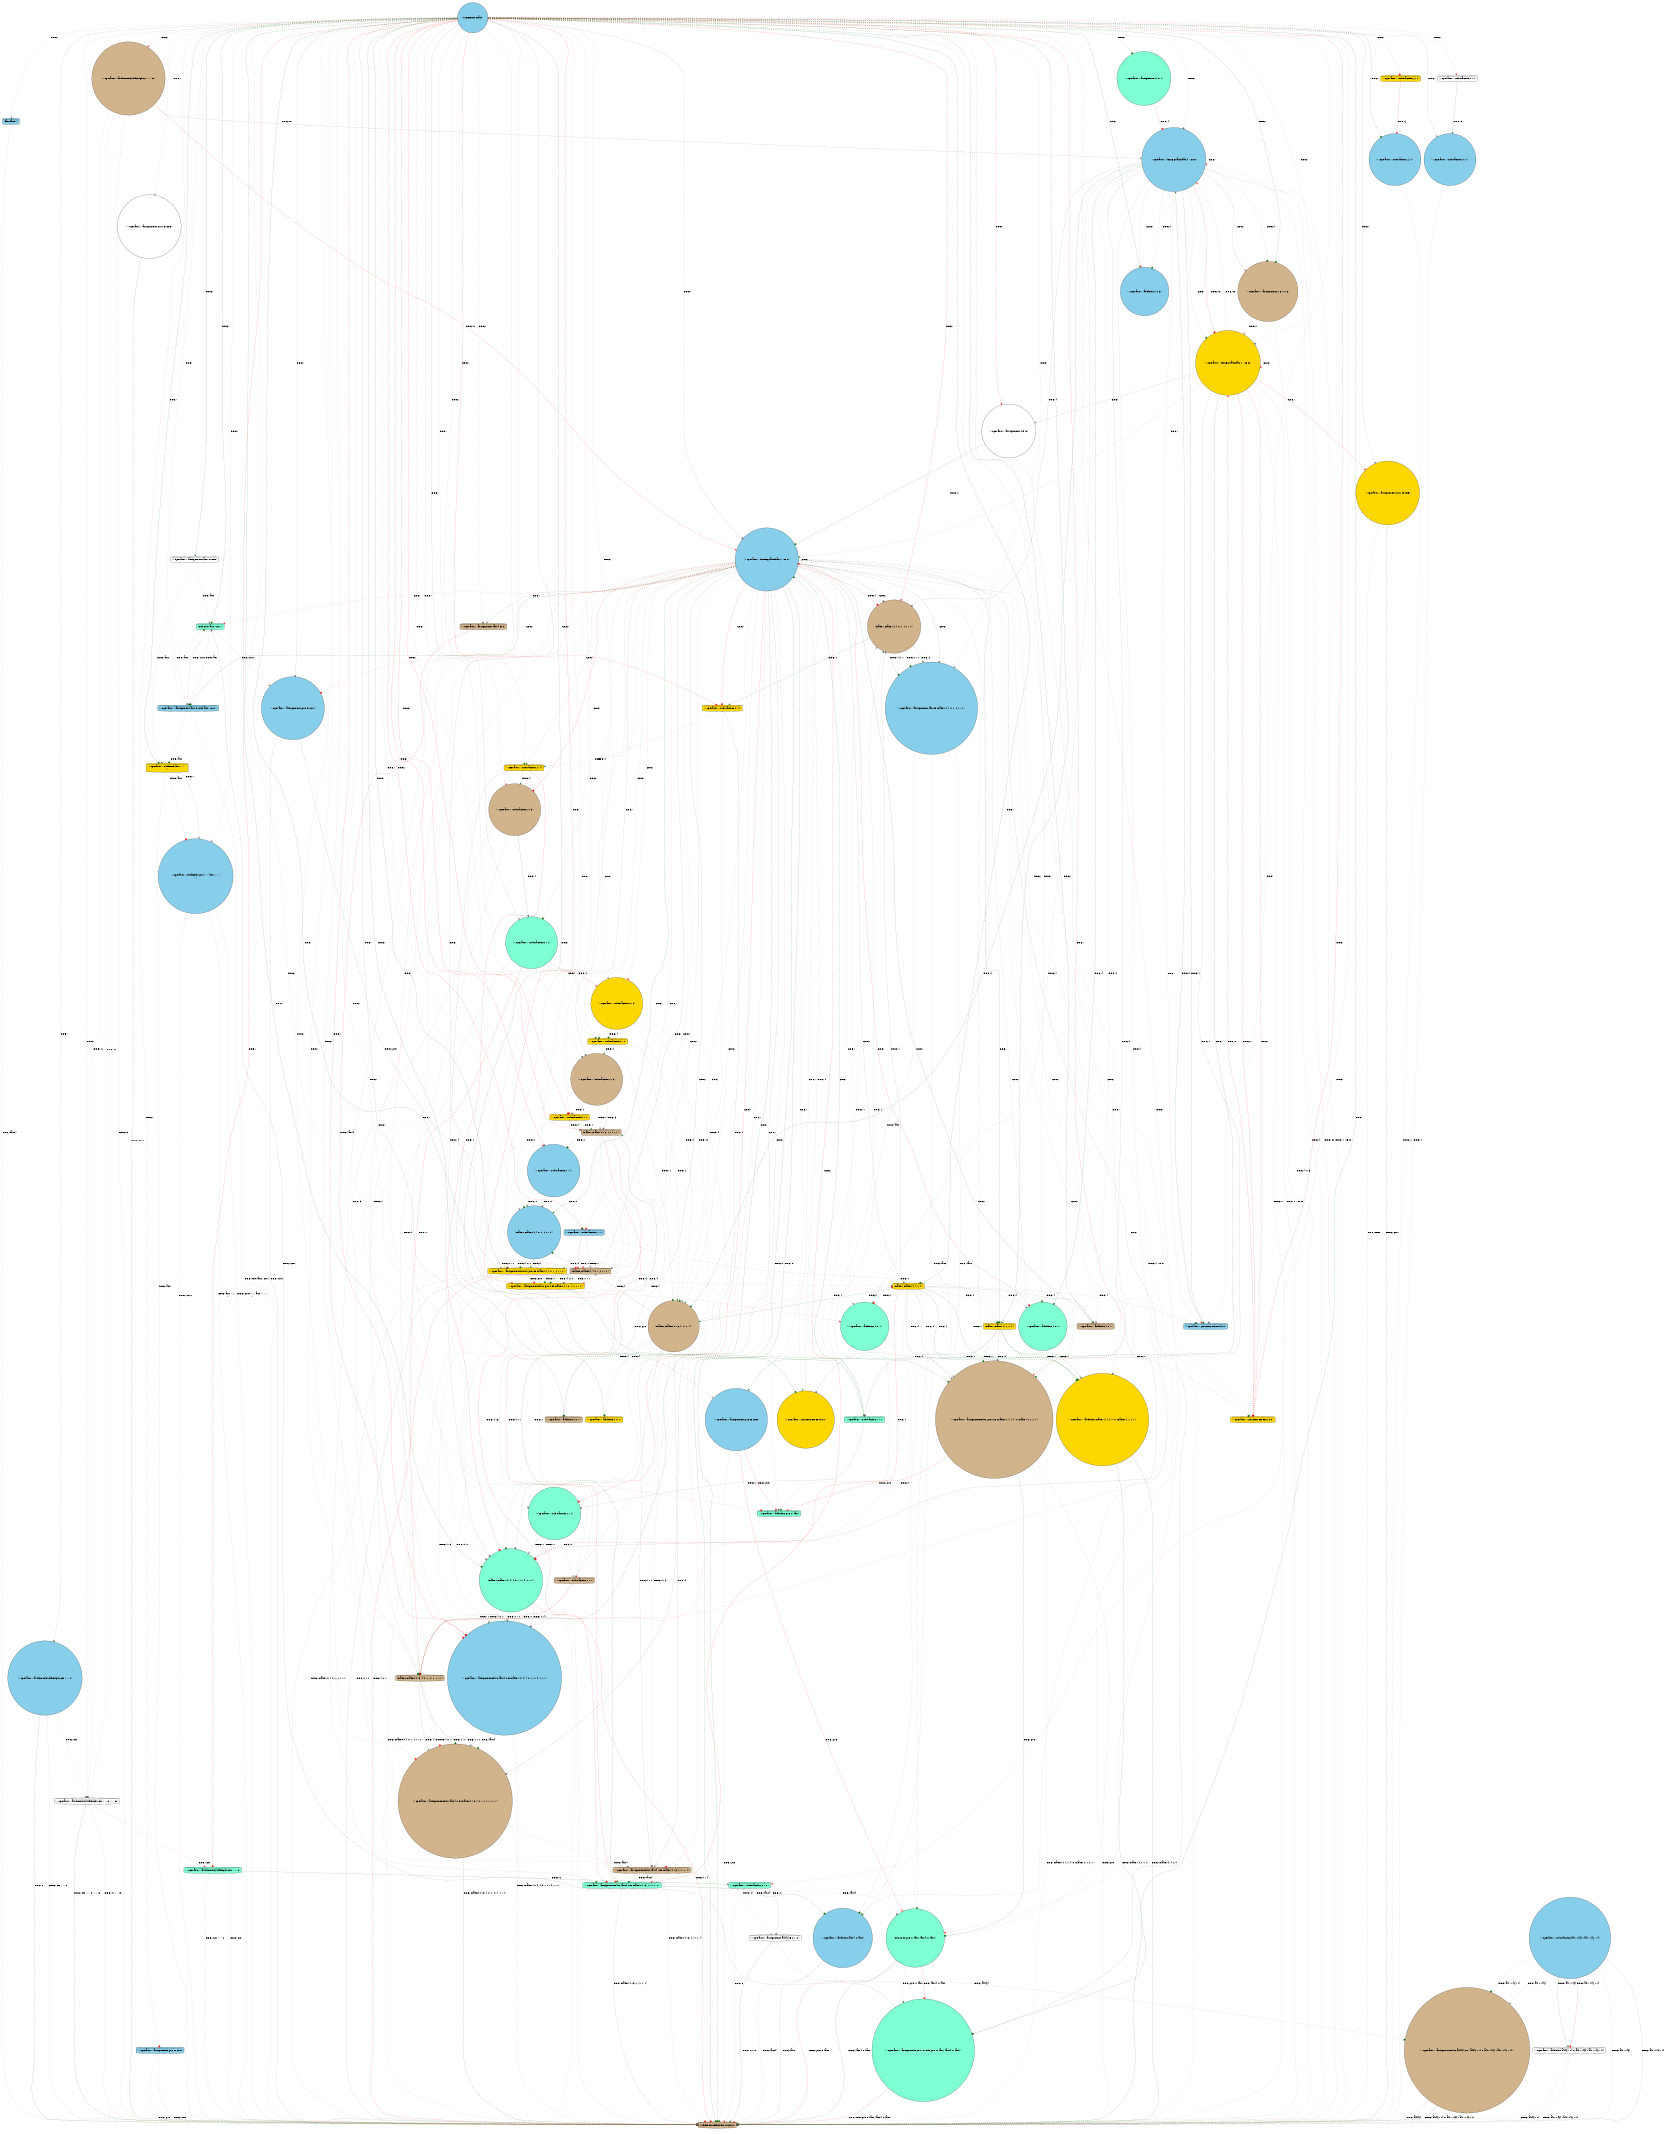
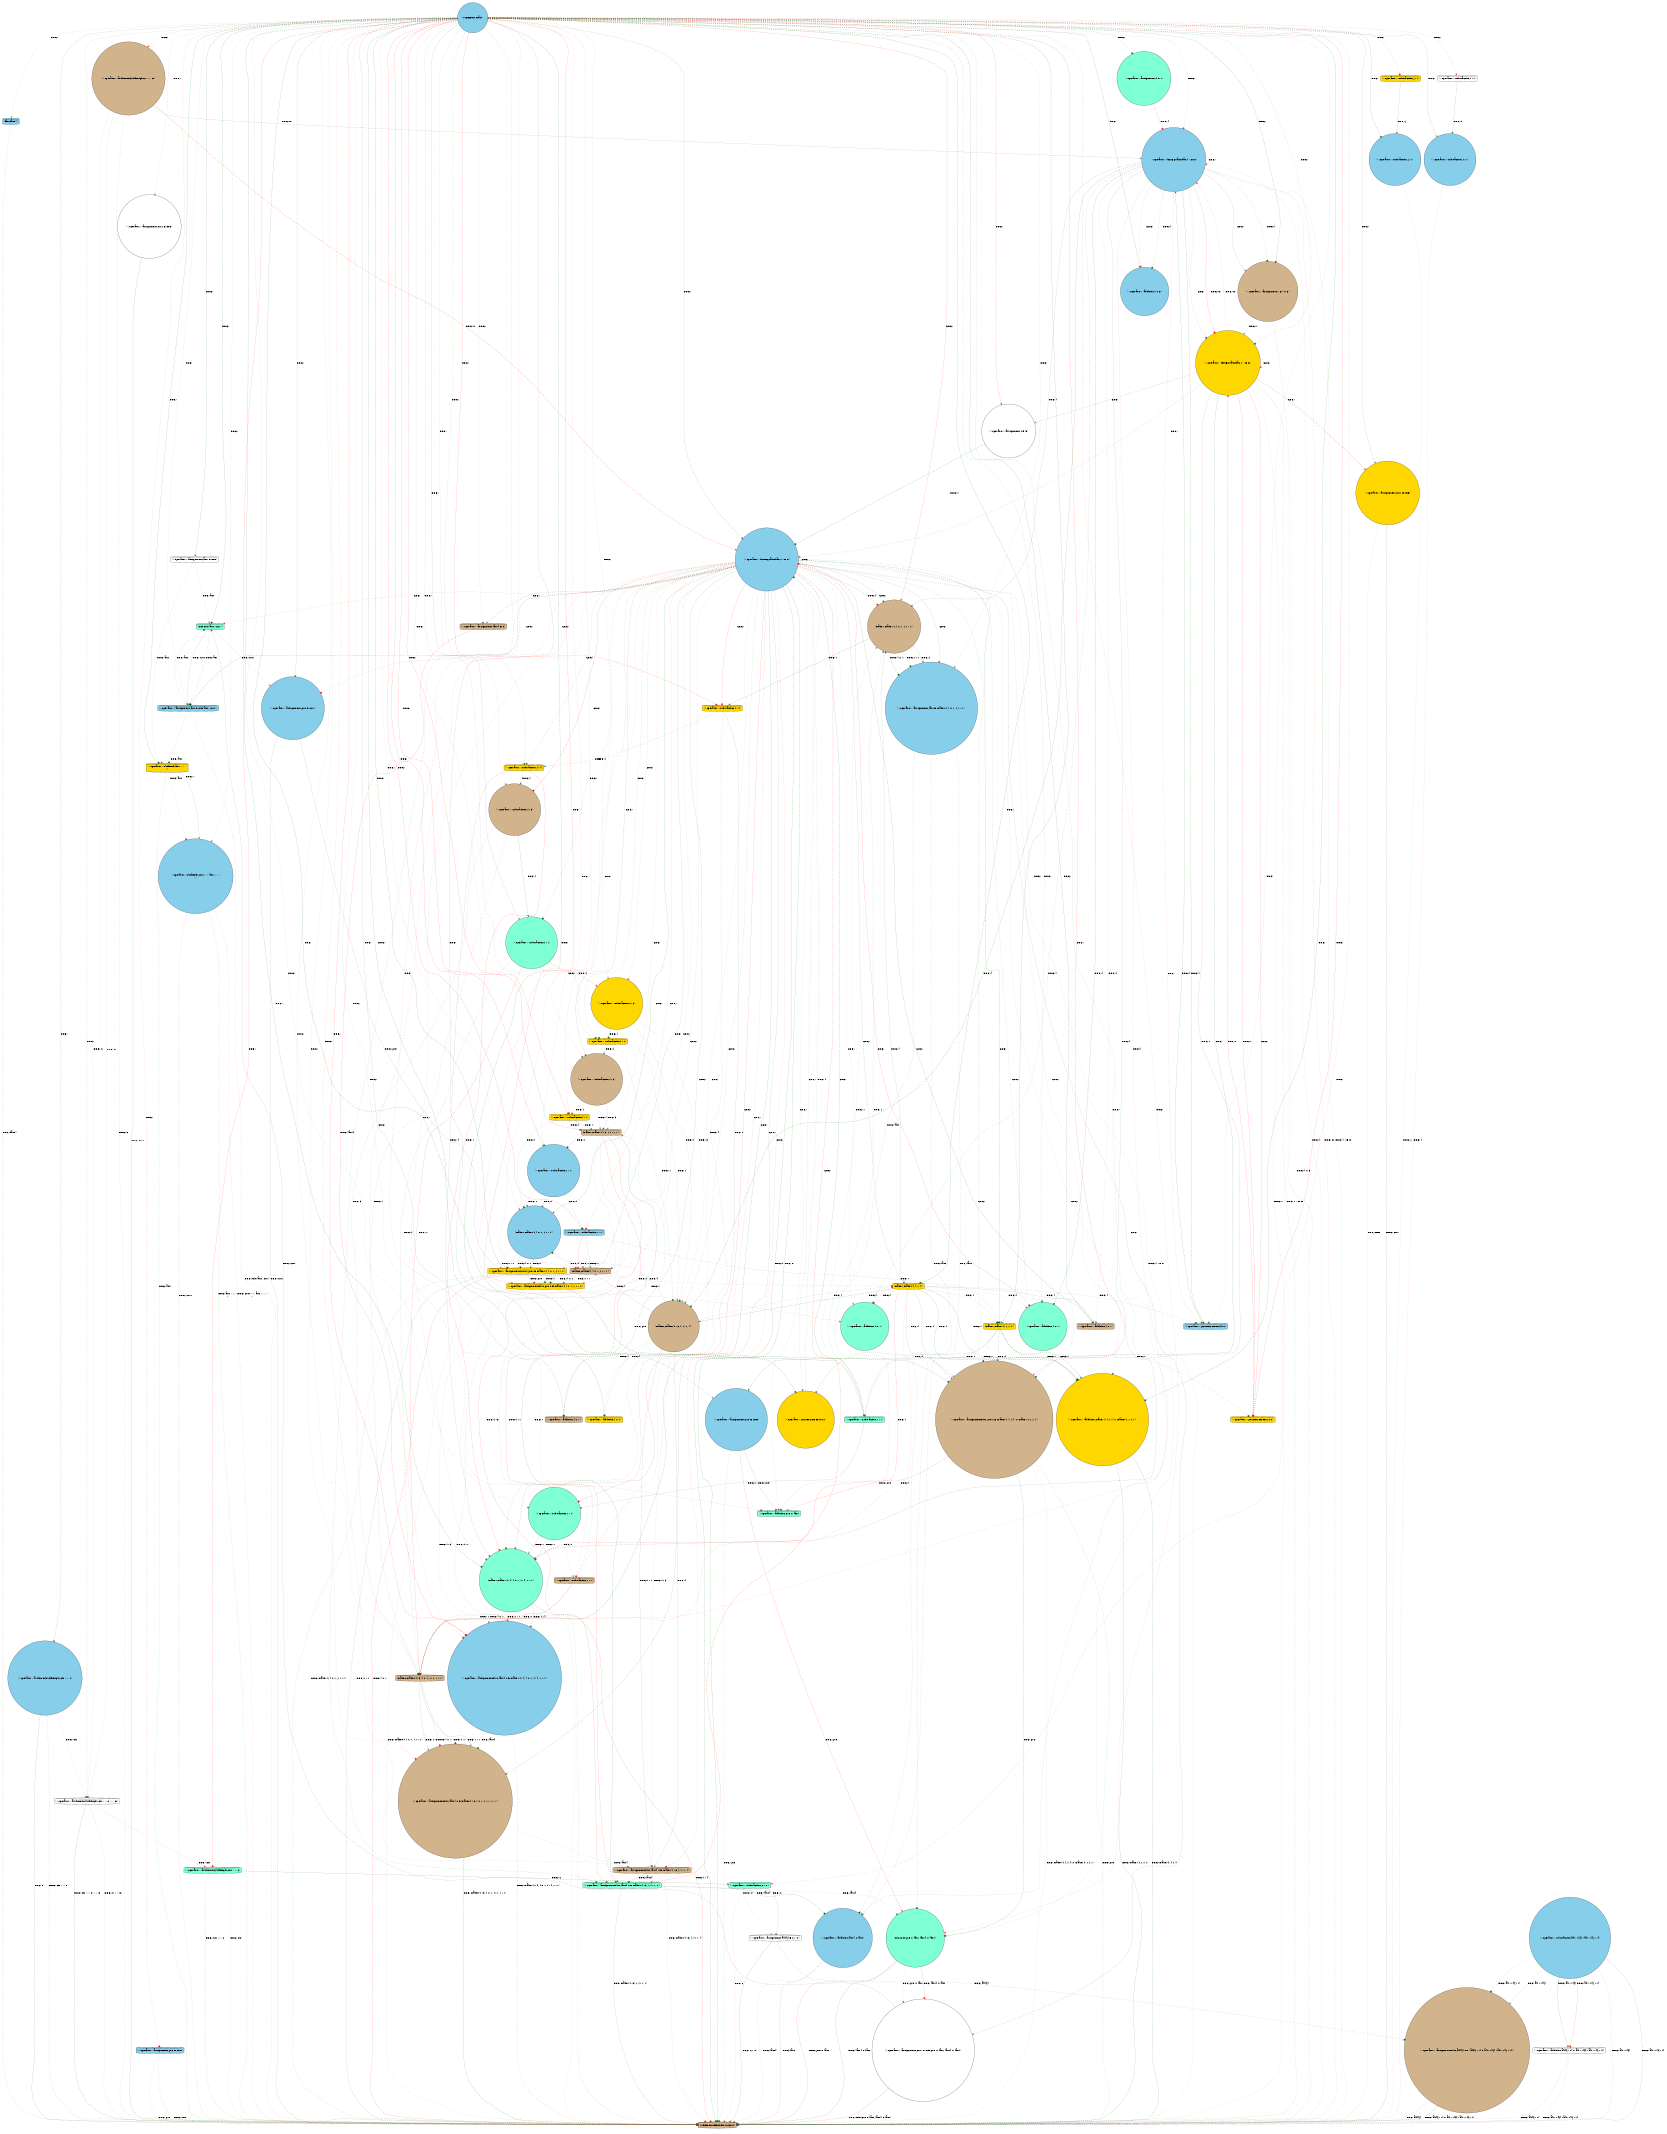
(1225, 41) -> (1225, 41)
(1356, 688) -> (1332, 337)
(1063, 918) -> (657, 824)
(923, 2050) -> (923, 2050)
